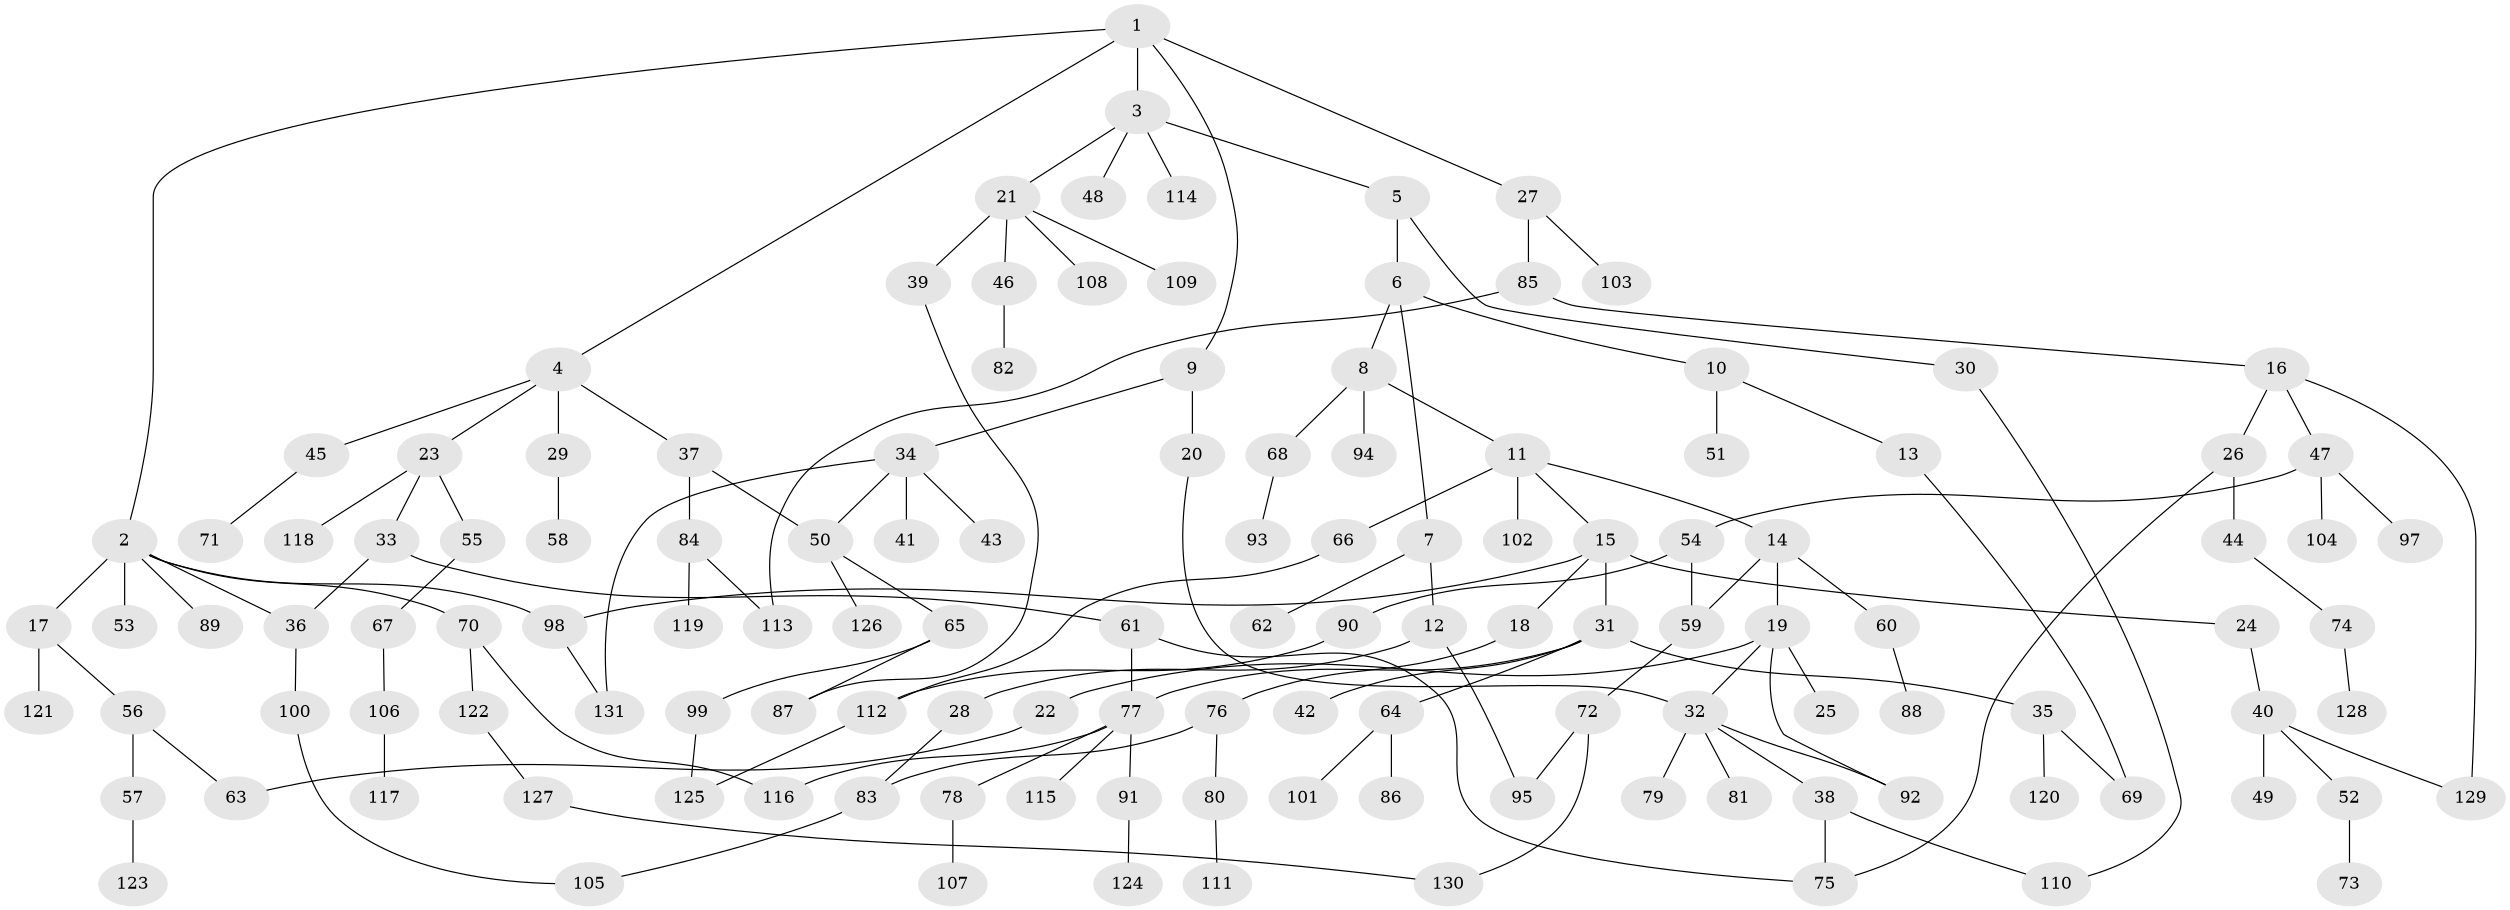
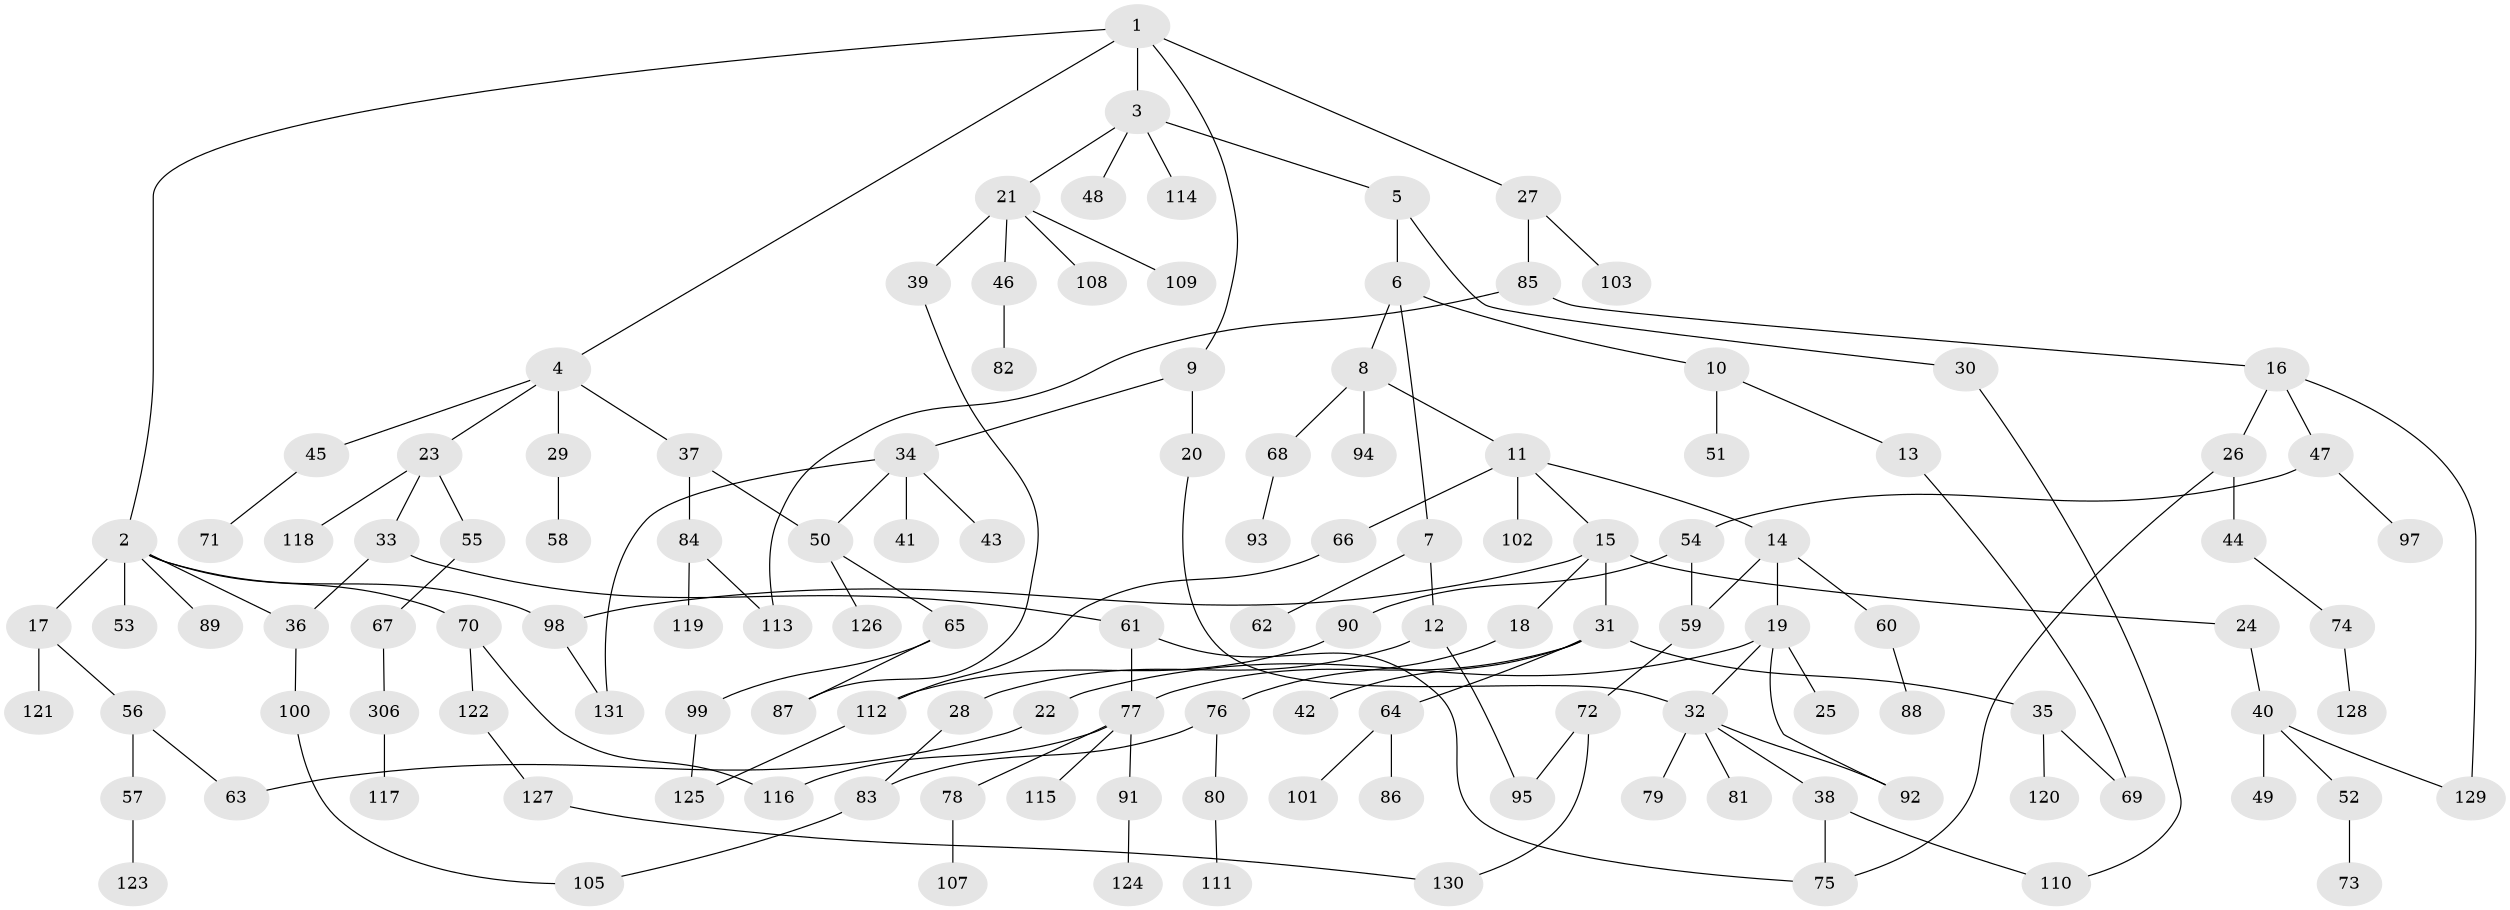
(2322, 541) -> none
(384, 713) -> (384, 713)
